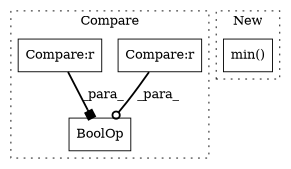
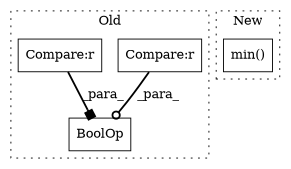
(110, 21) -> (110, 21)
